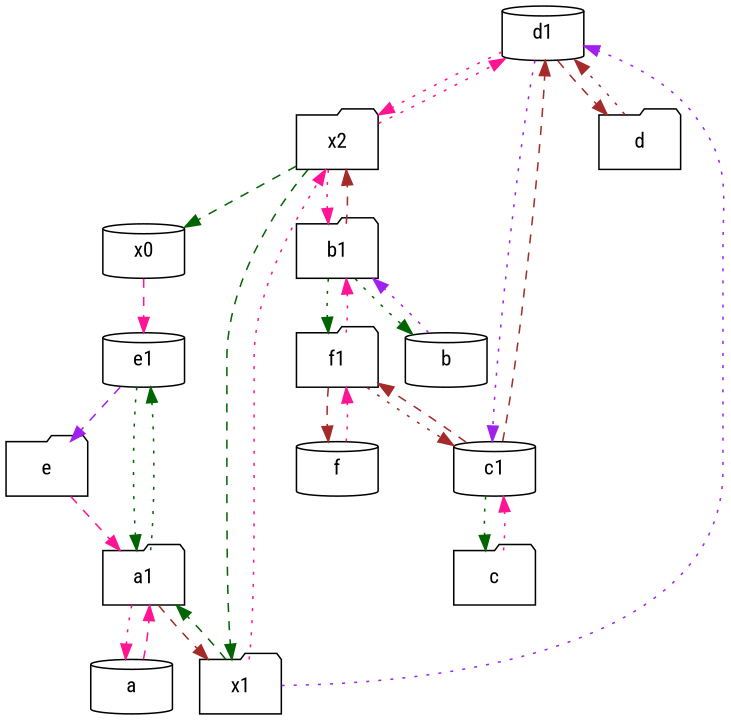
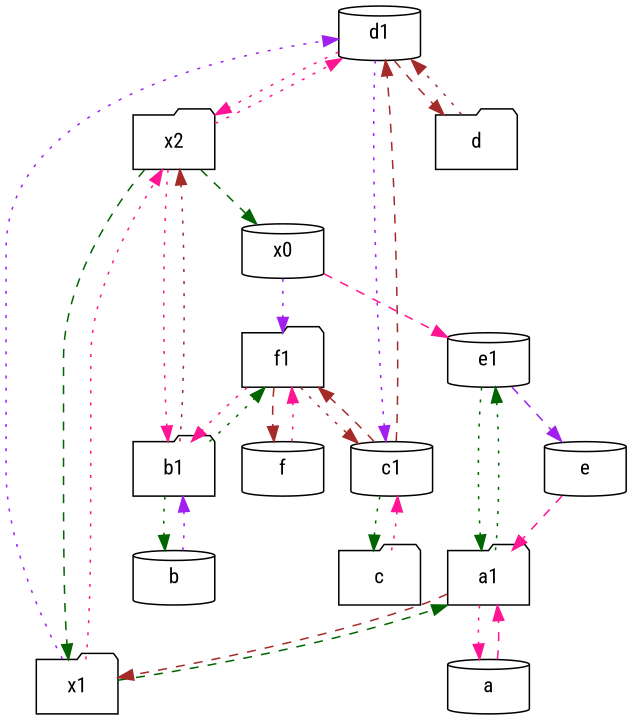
(347, 204) -> (184, 313)
none -> (283, 298)
(47, 469) -> (585, 469)
